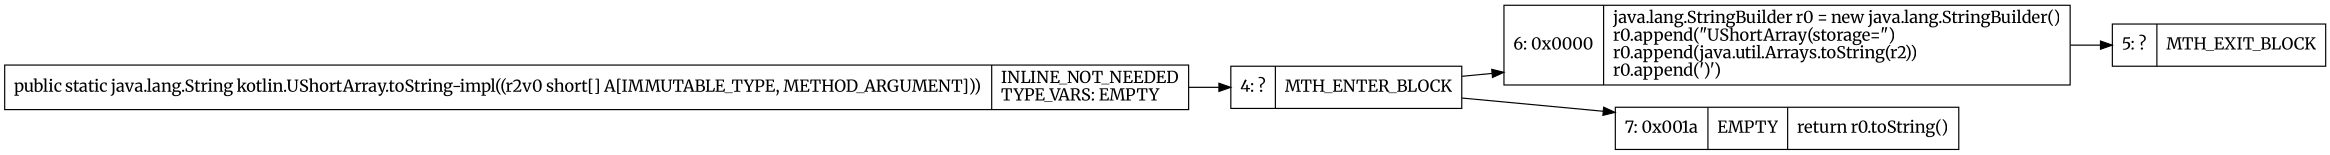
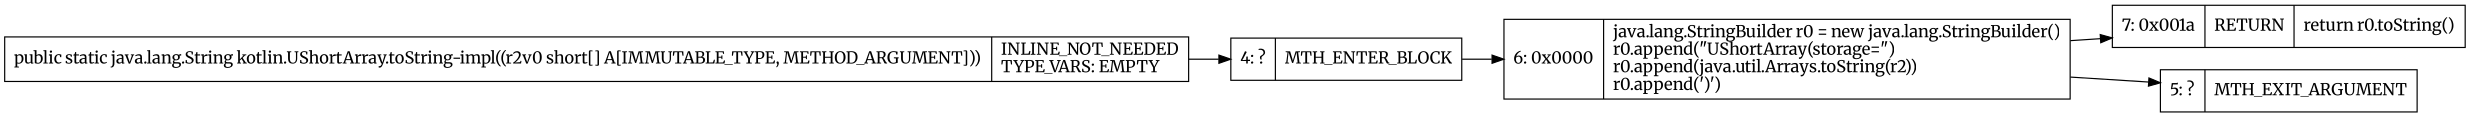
(2241, 45) -> (2311, 90)
(1533, 105) -> (2085, 40)
(1748, 128) -> (2249, 26)
